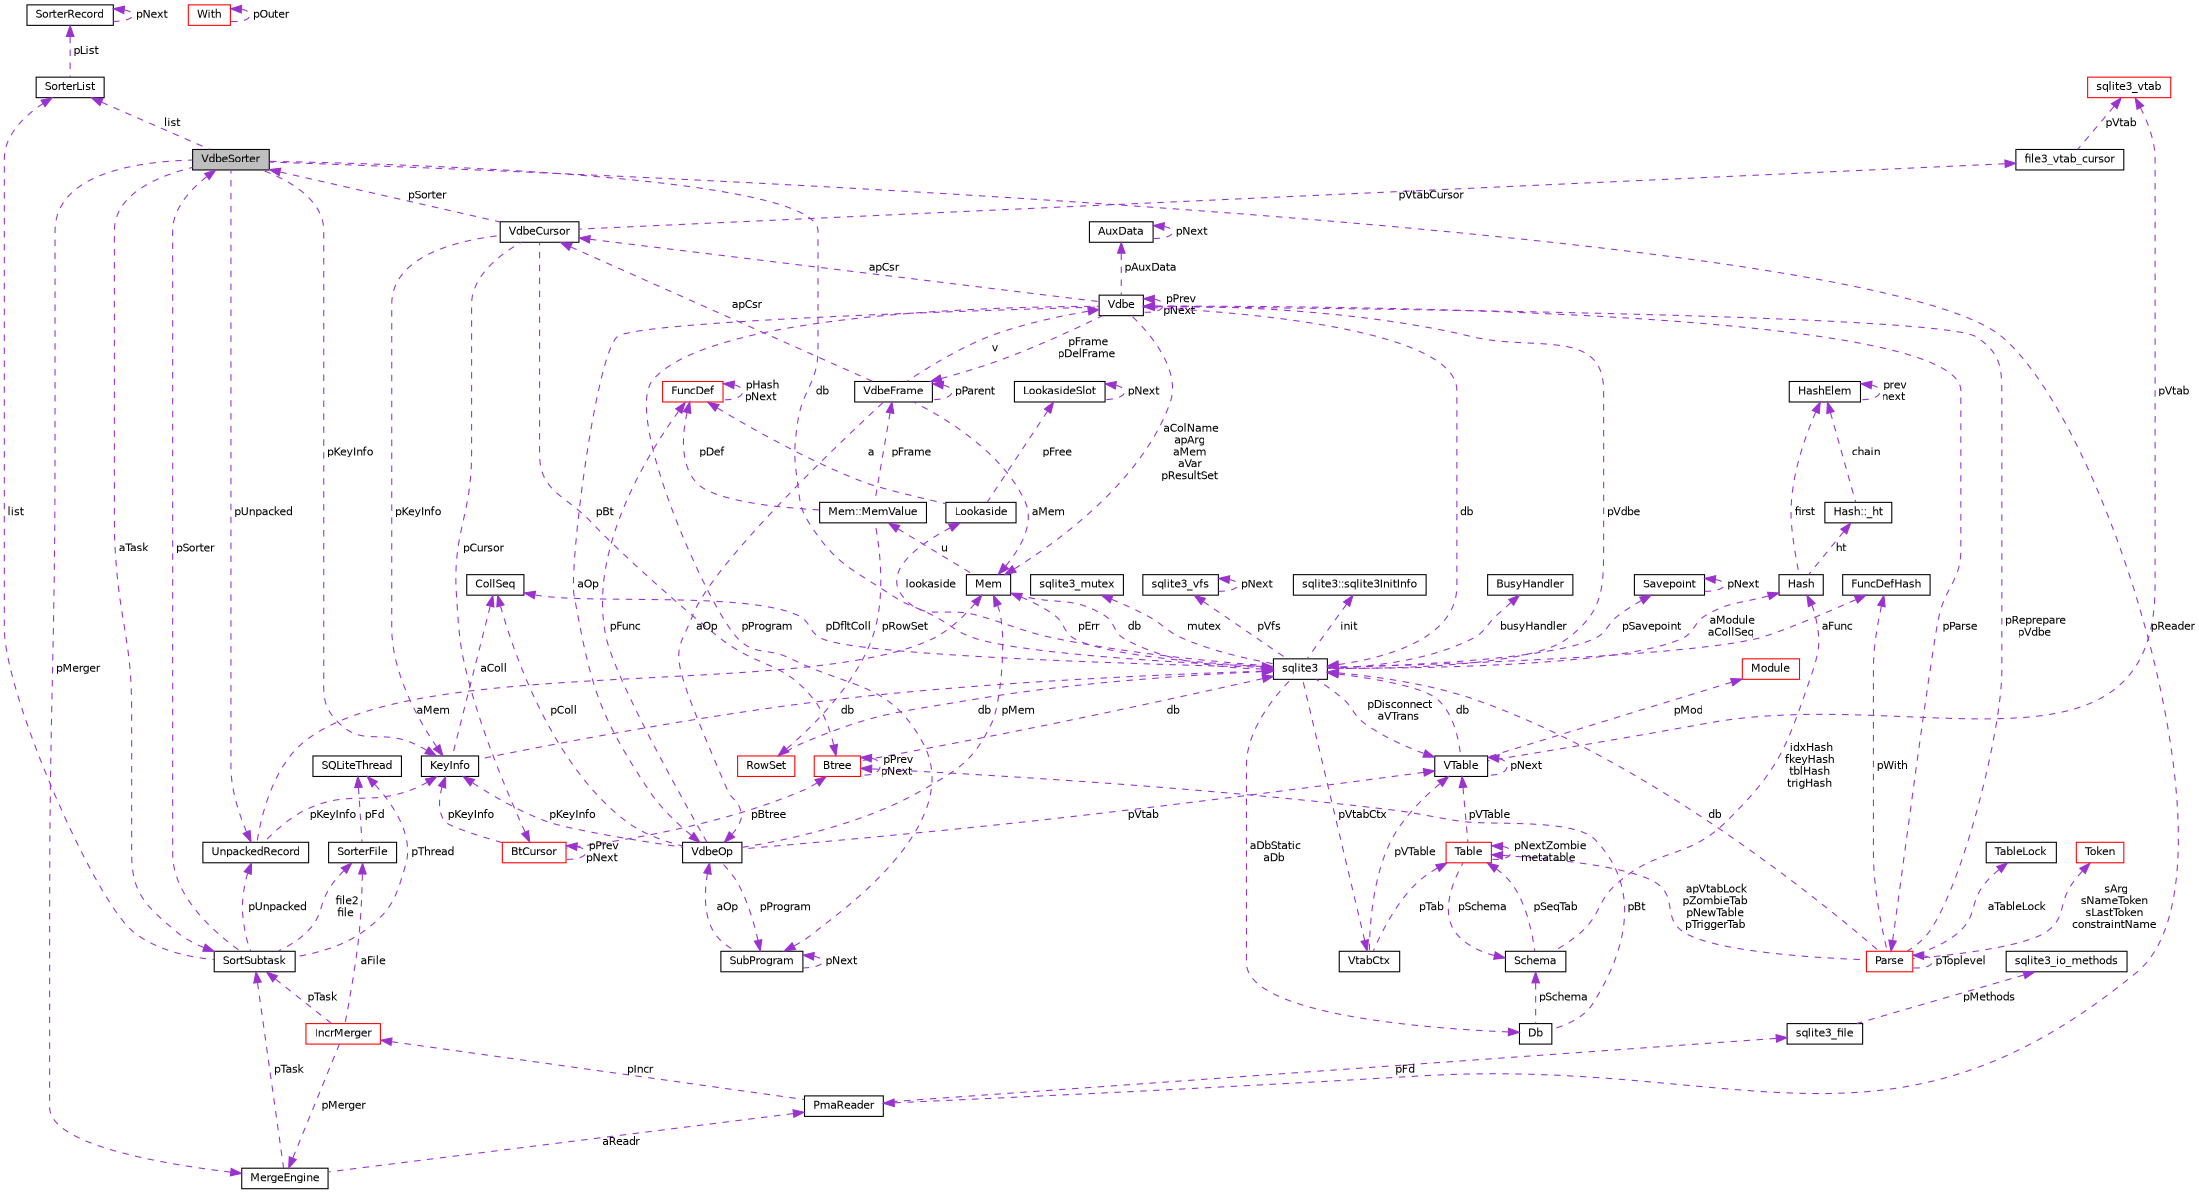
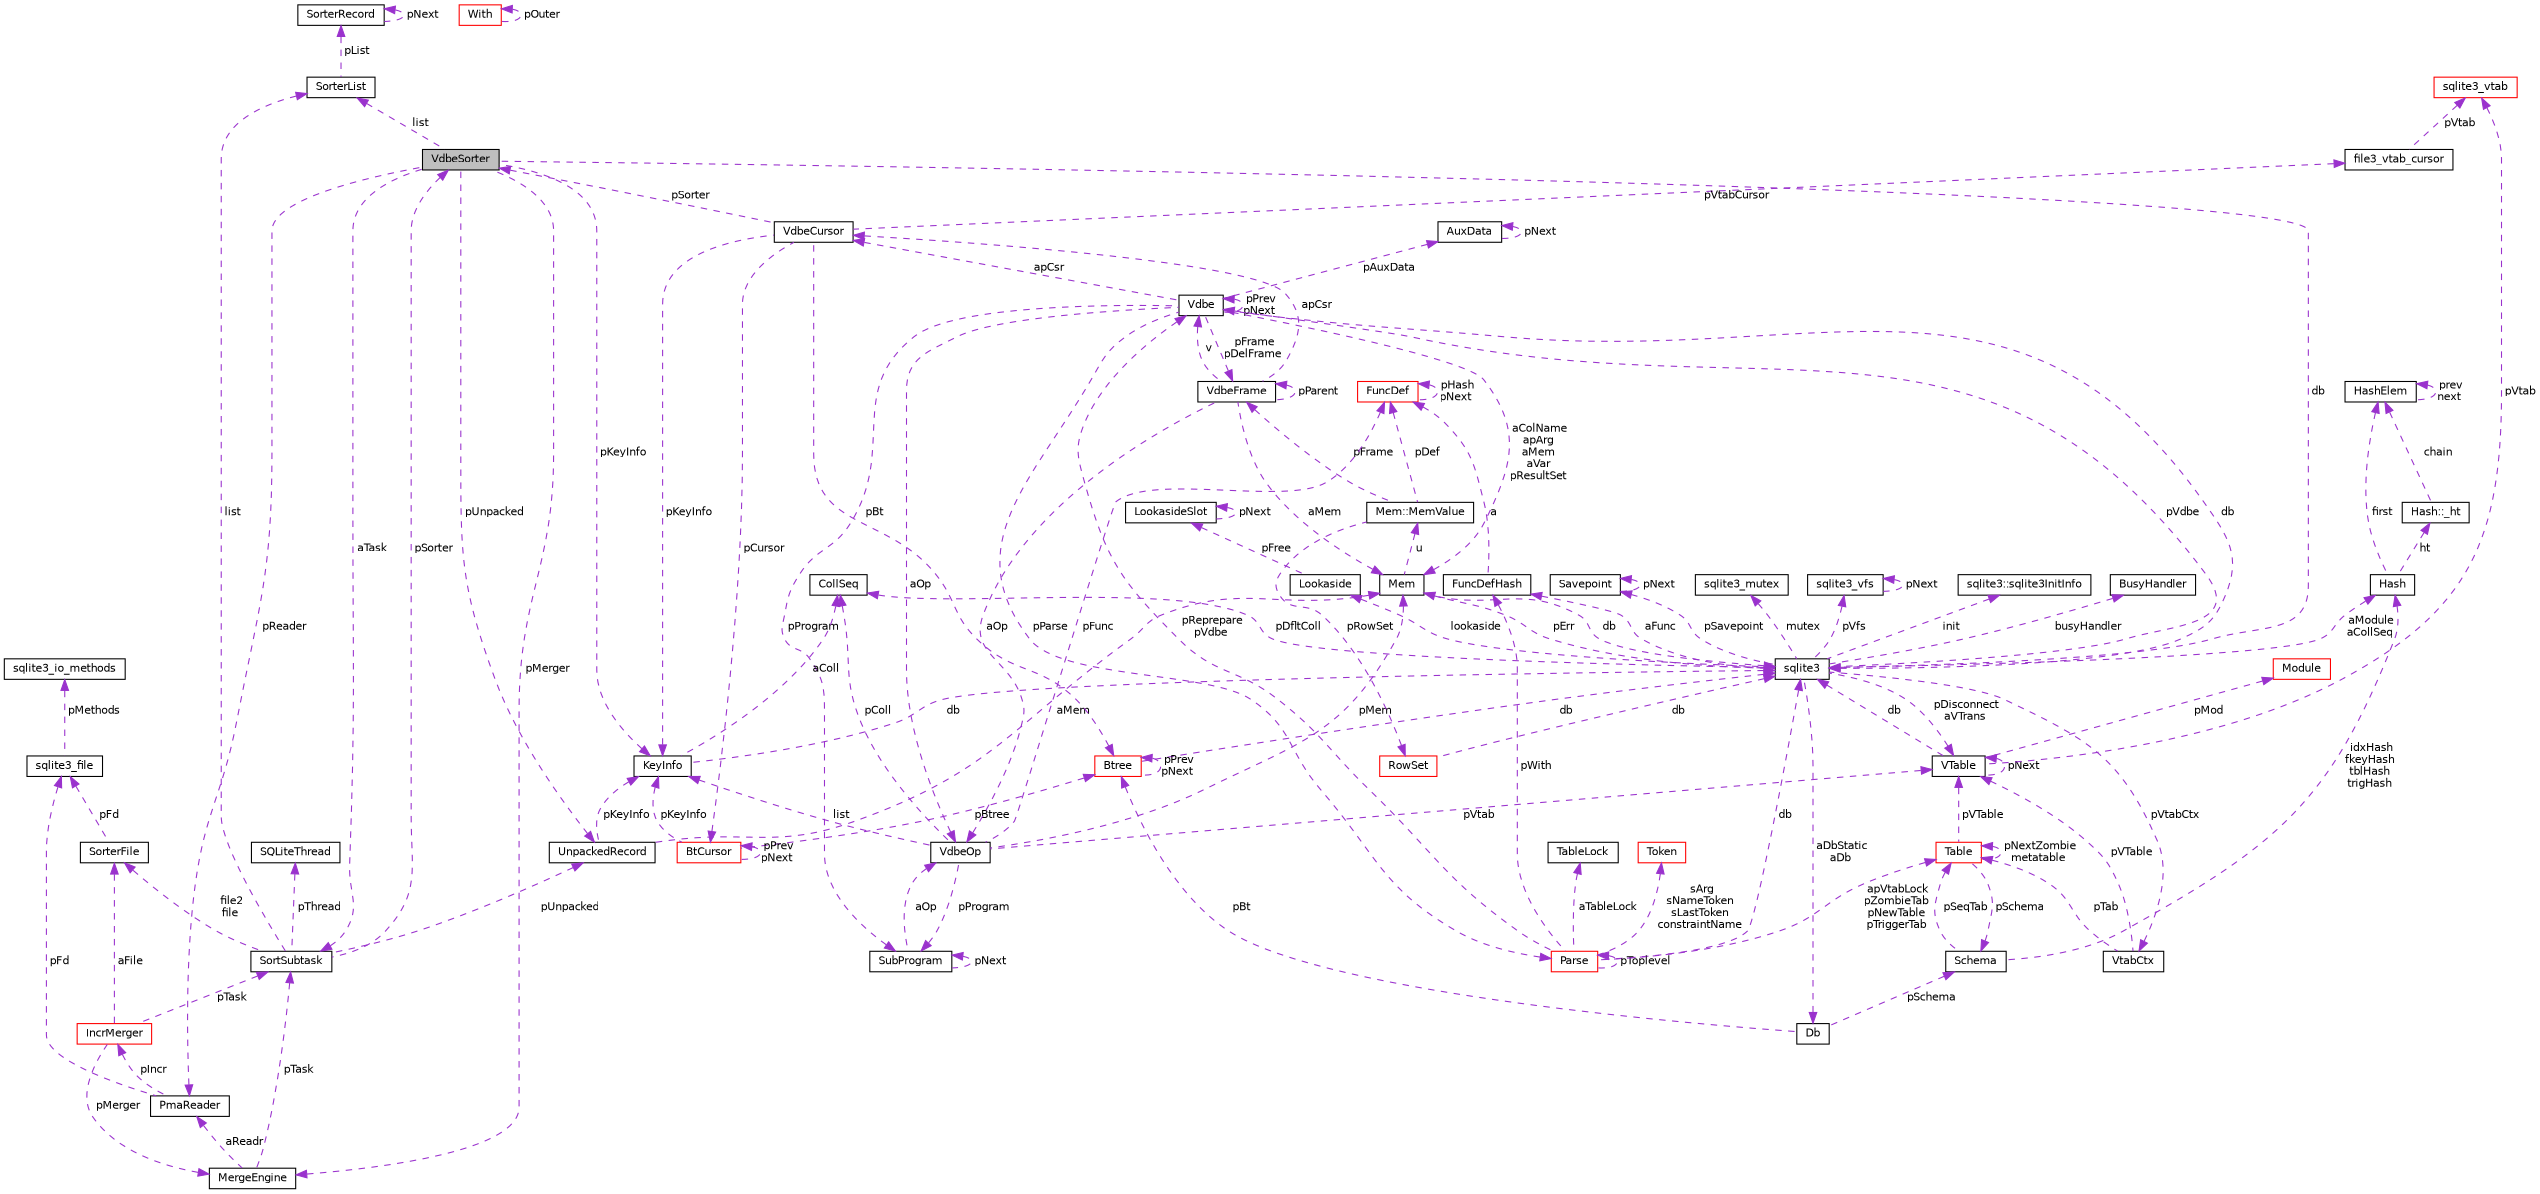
(827, 467) -> (1478, 481)
(360, 815) -> (92, 814)
(571, 815) -> (840, 815)
